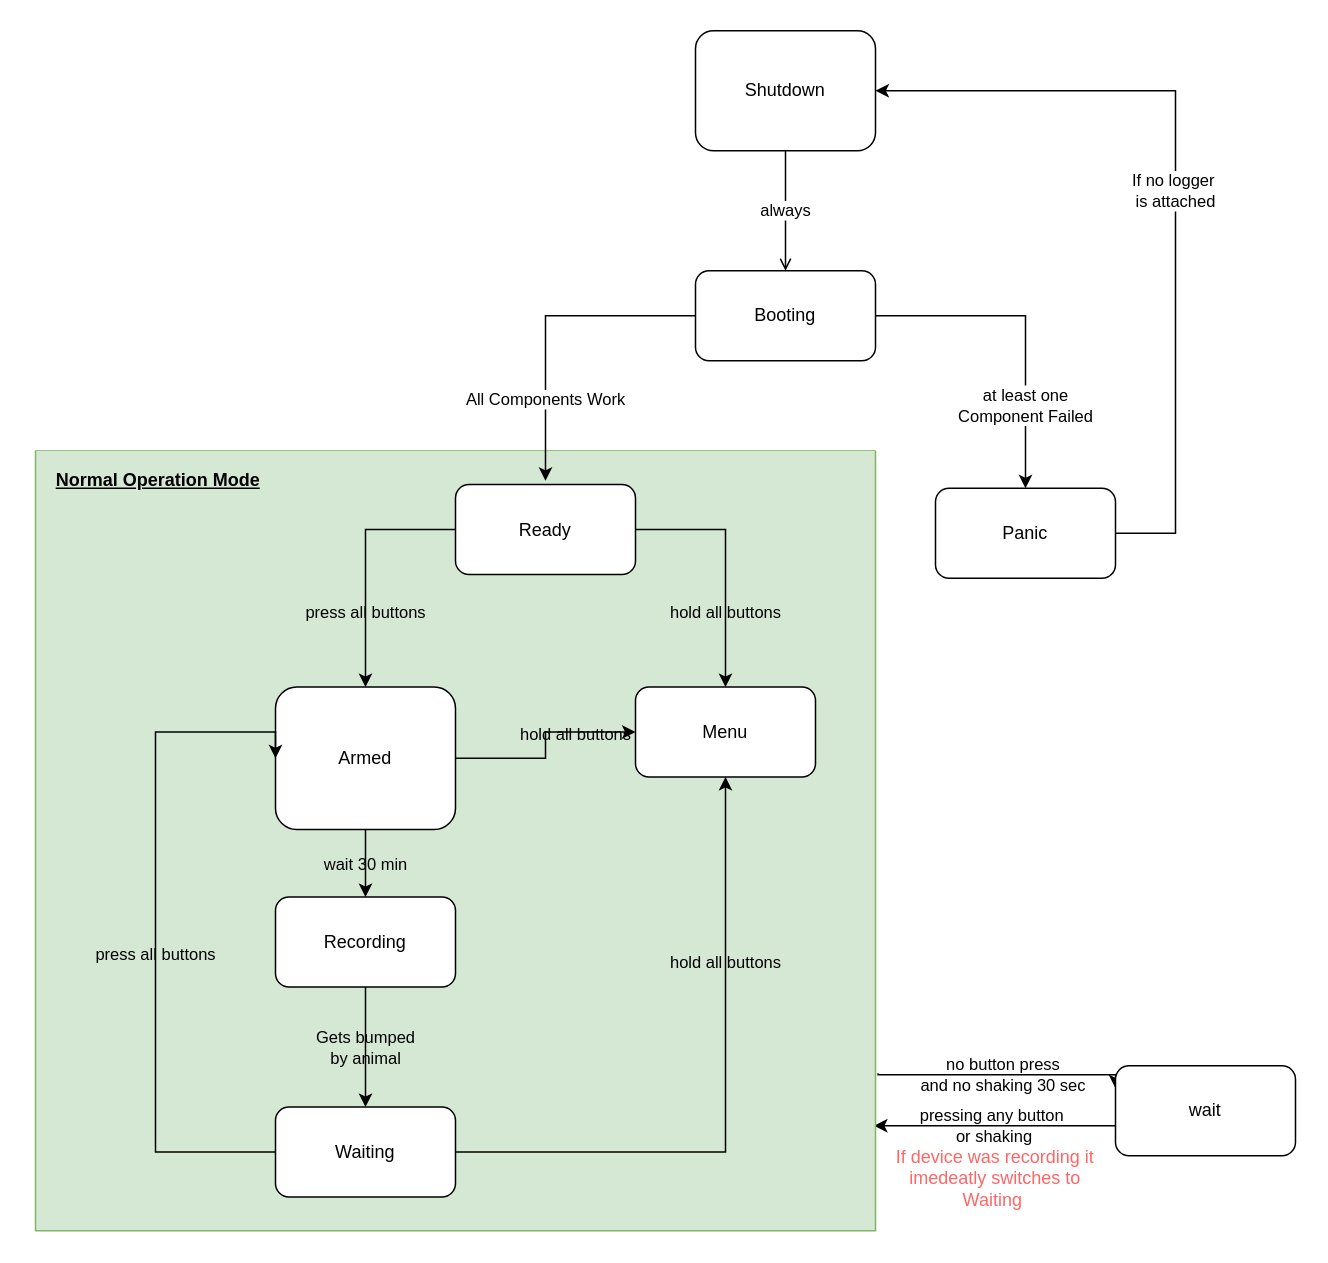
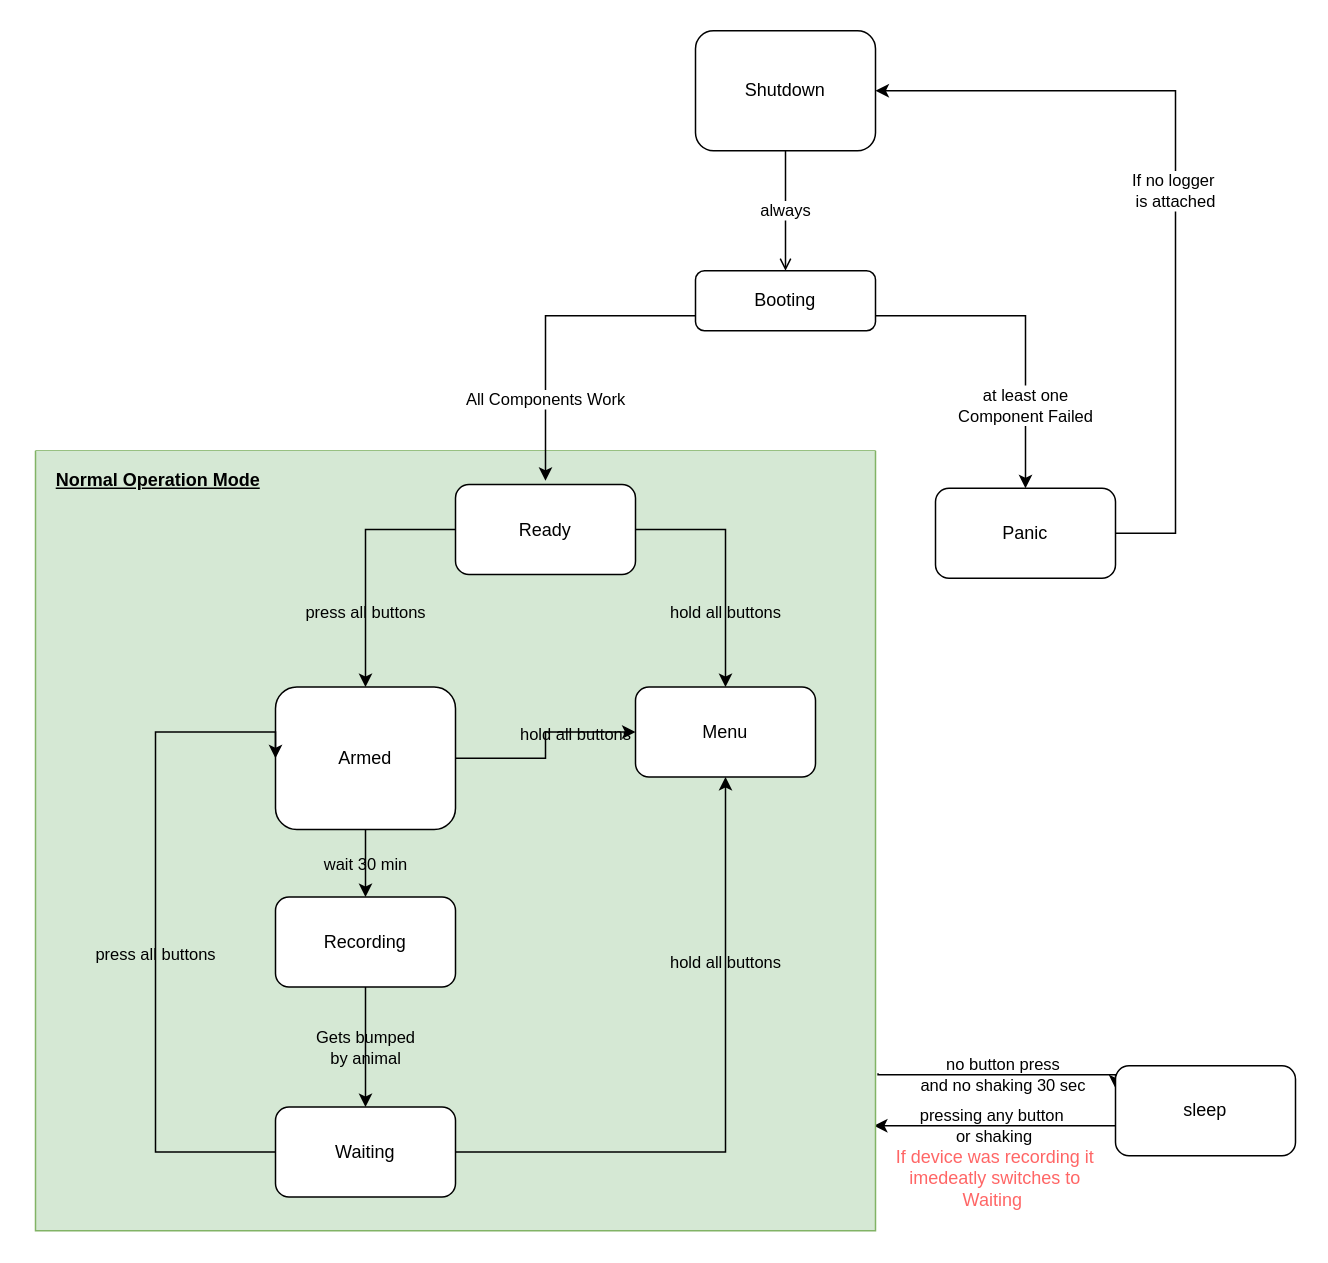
(785, 316) -> (785, 301)
(1205, 1111) -> (1205, 1111)
